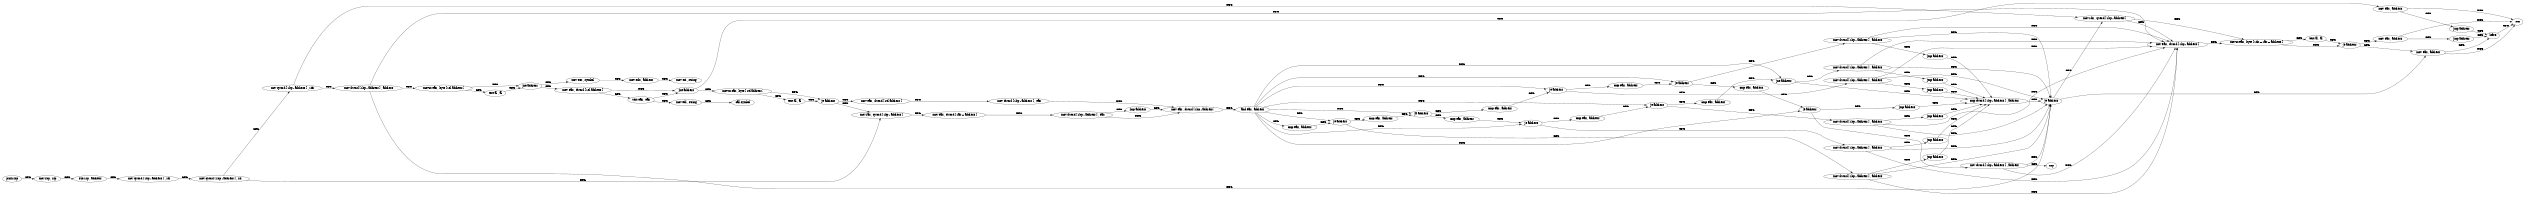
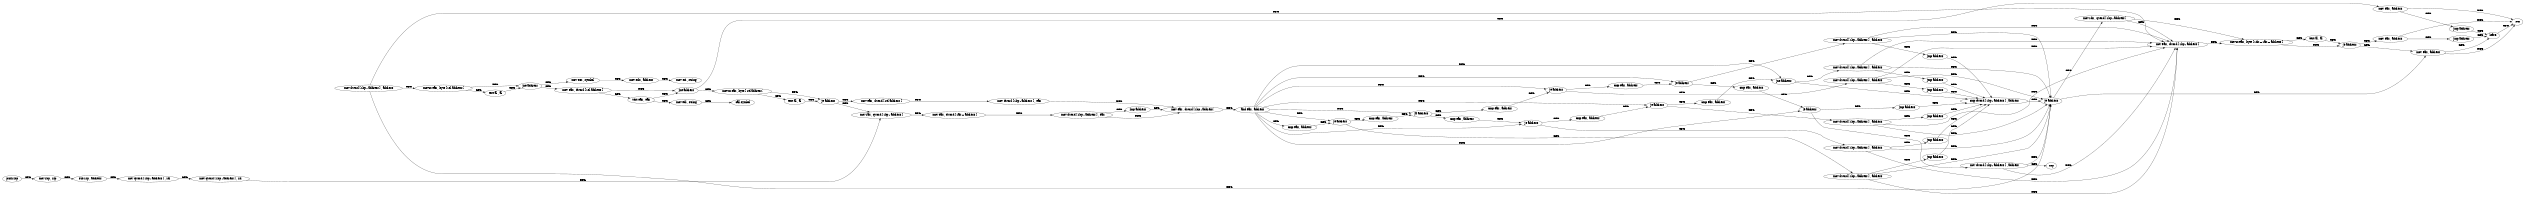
(292, 88) -> none
